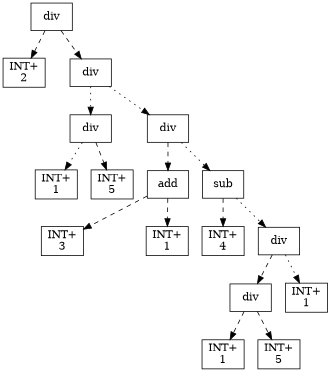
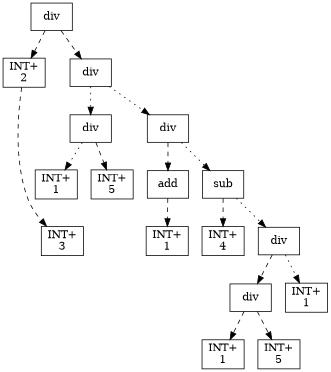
(119, 211) -> (19, 156)
